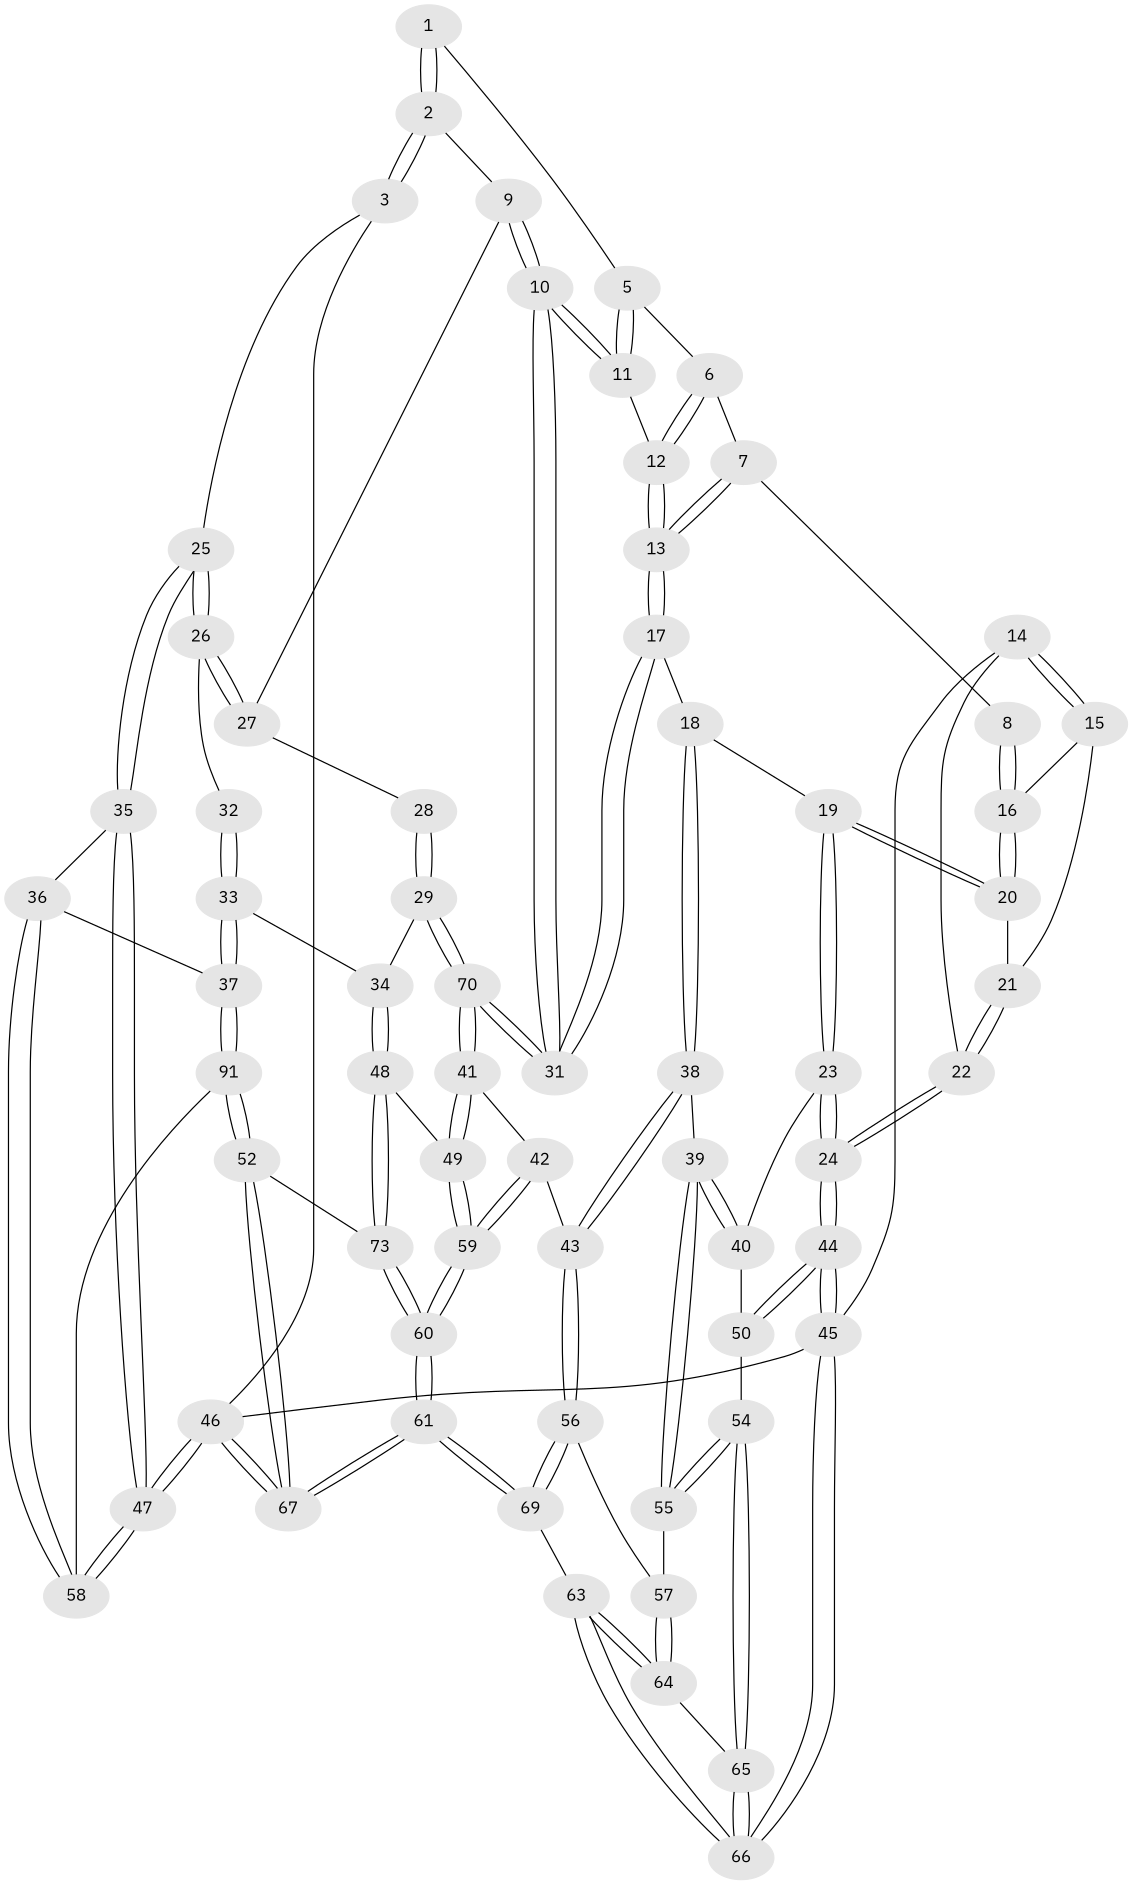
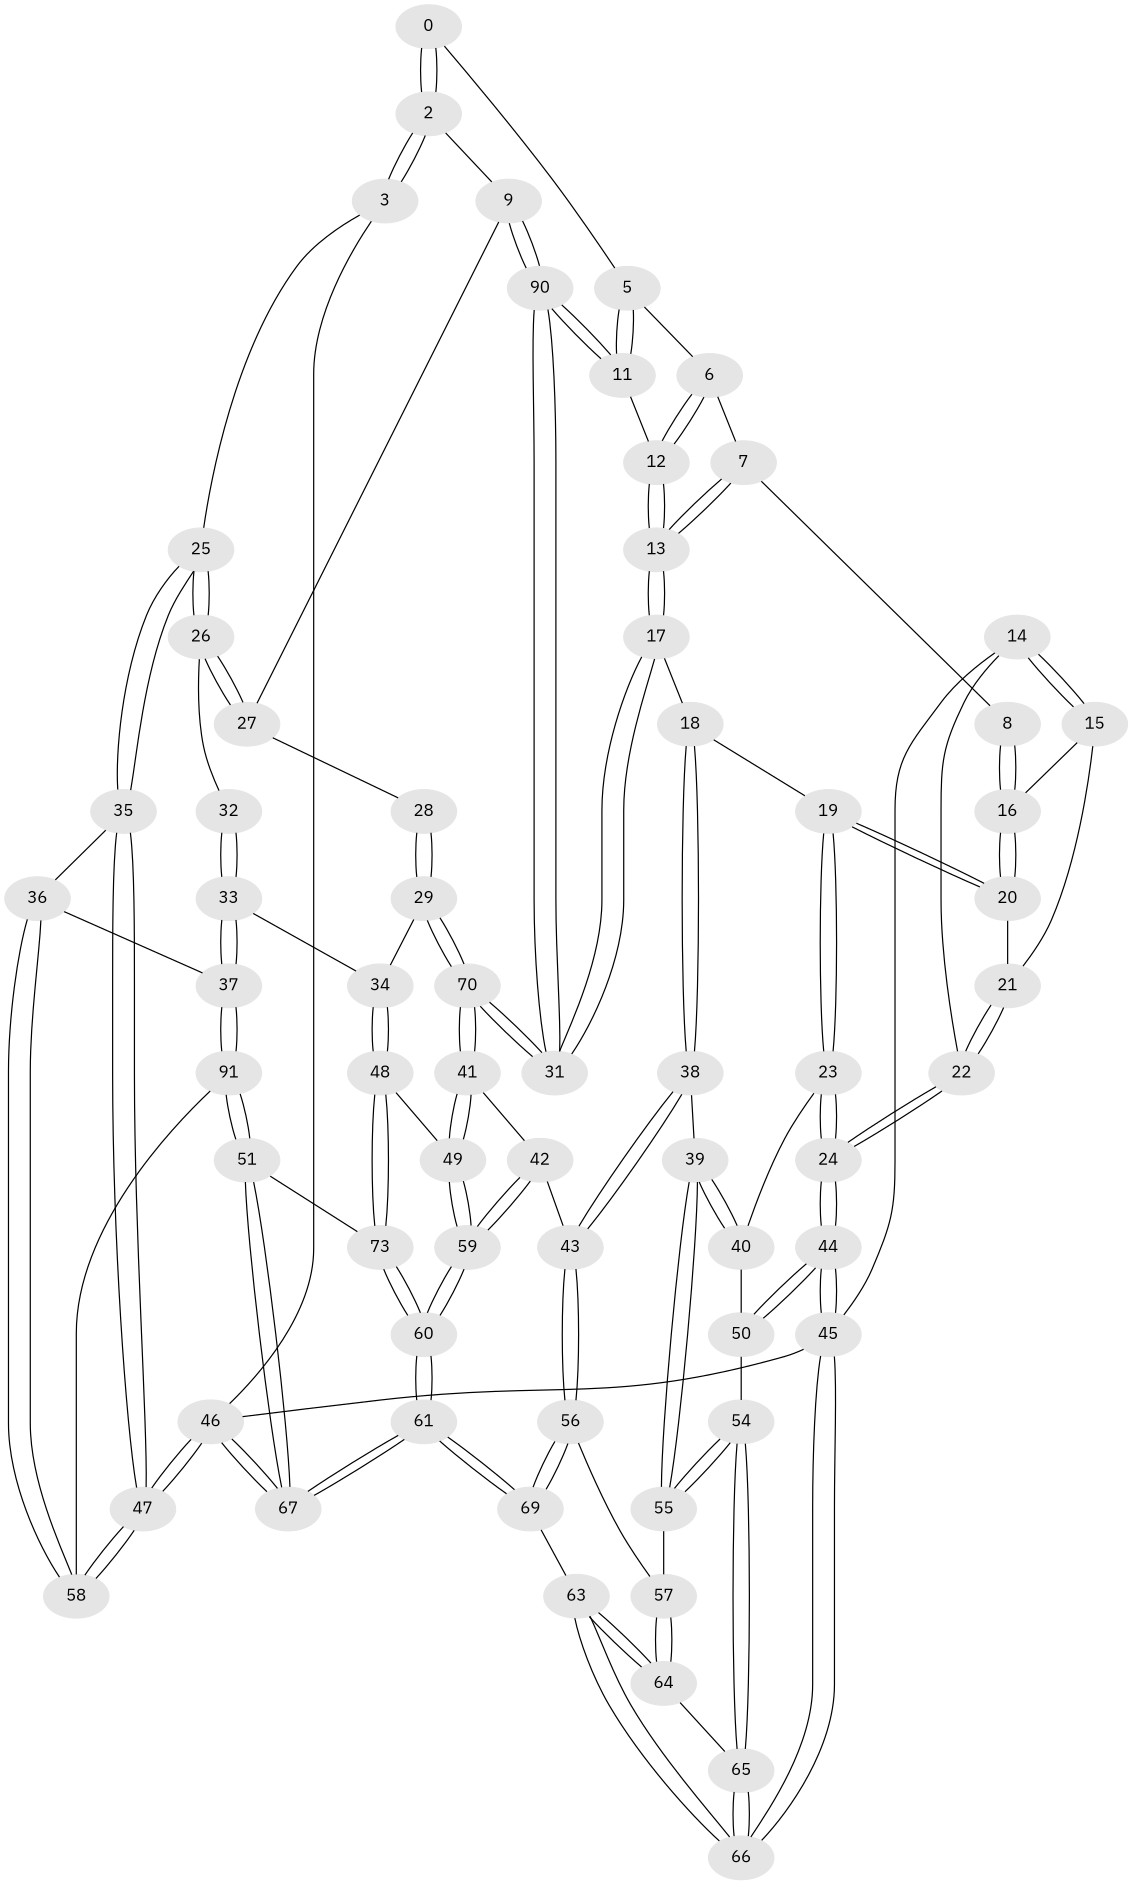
(429, 27) -> (429, 27)
(540, 288) -> (540, 288)
(247, 1160) -> (247, 1160)
